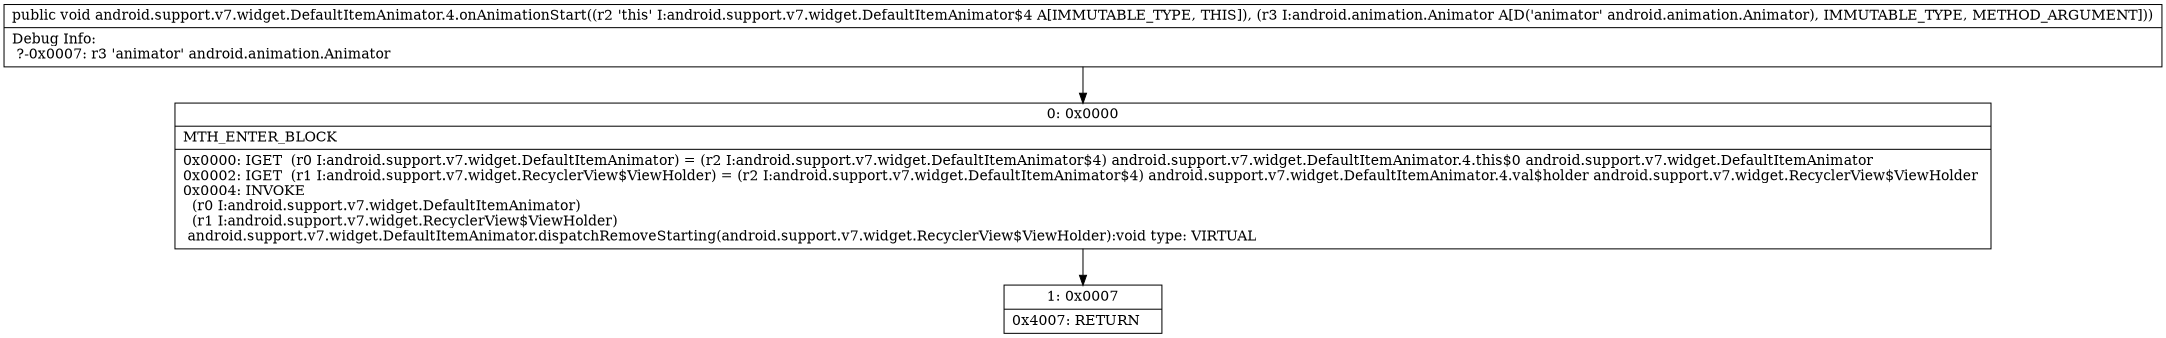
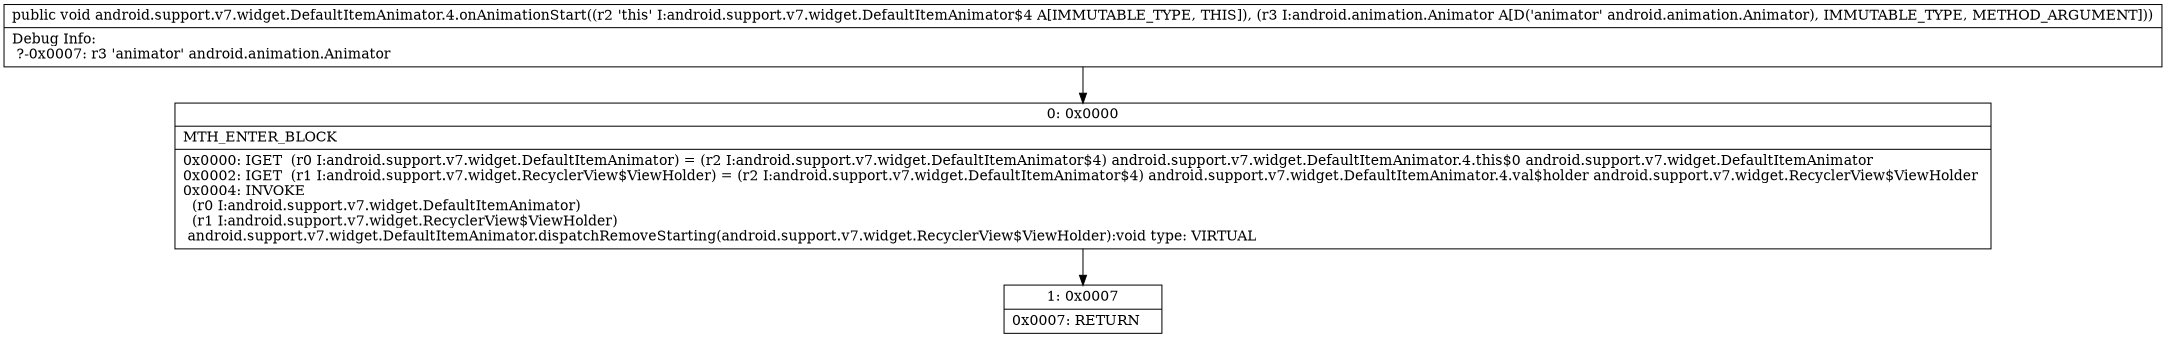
(1083, 321) -> (1083, 321)
